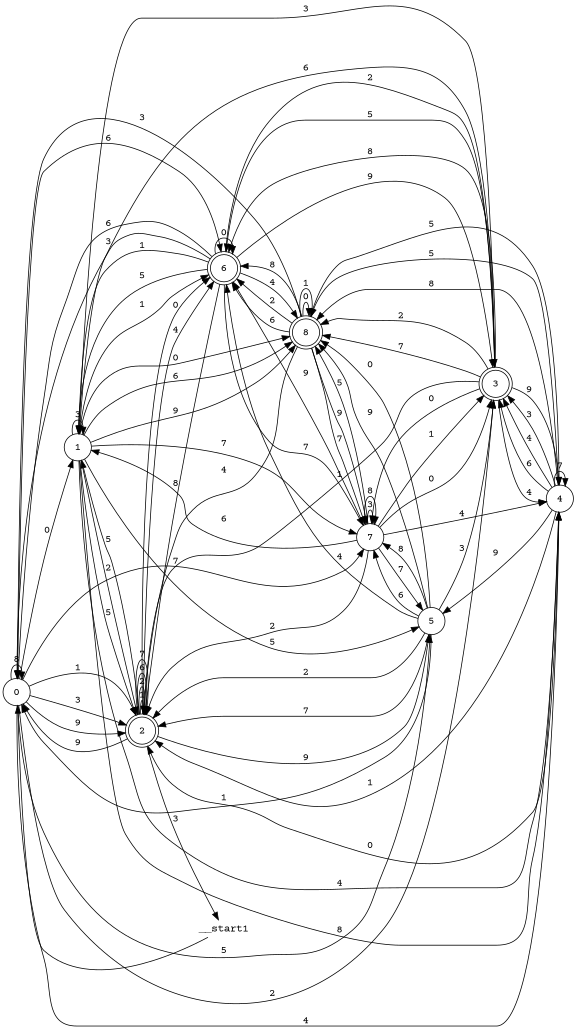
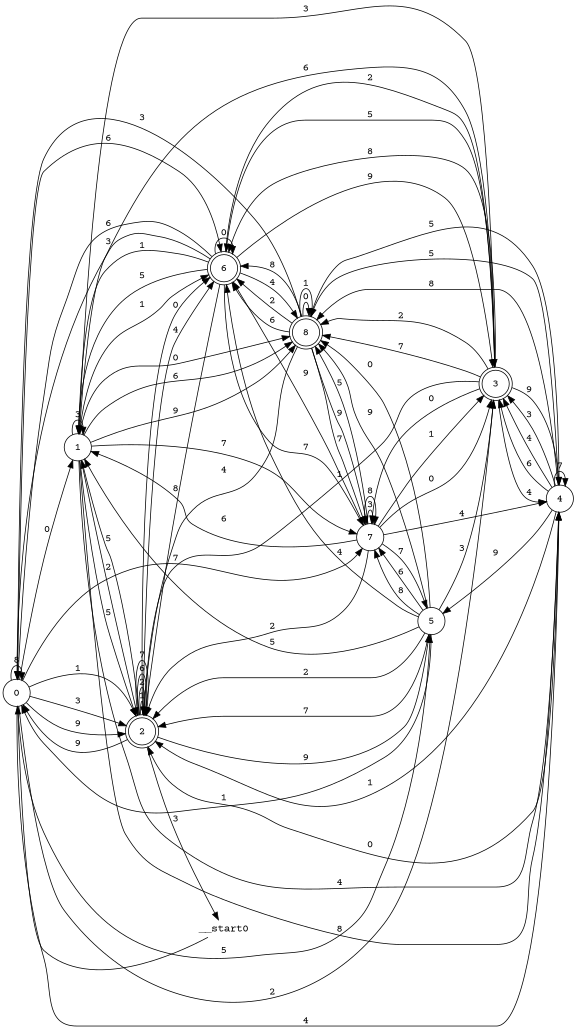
(216, 618) -> (222, 623)
(224, 929) -> (224, 929)
